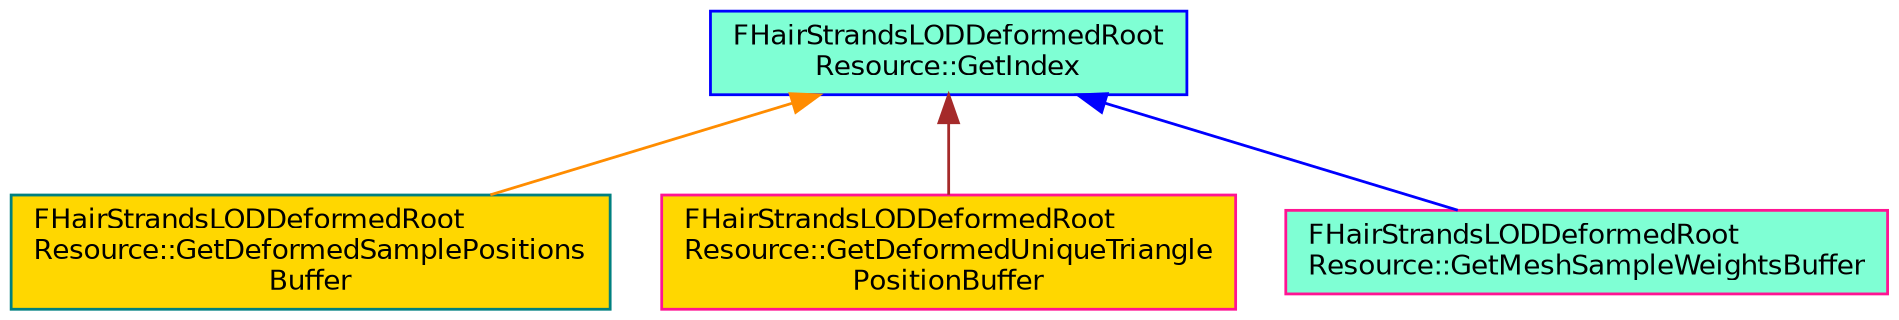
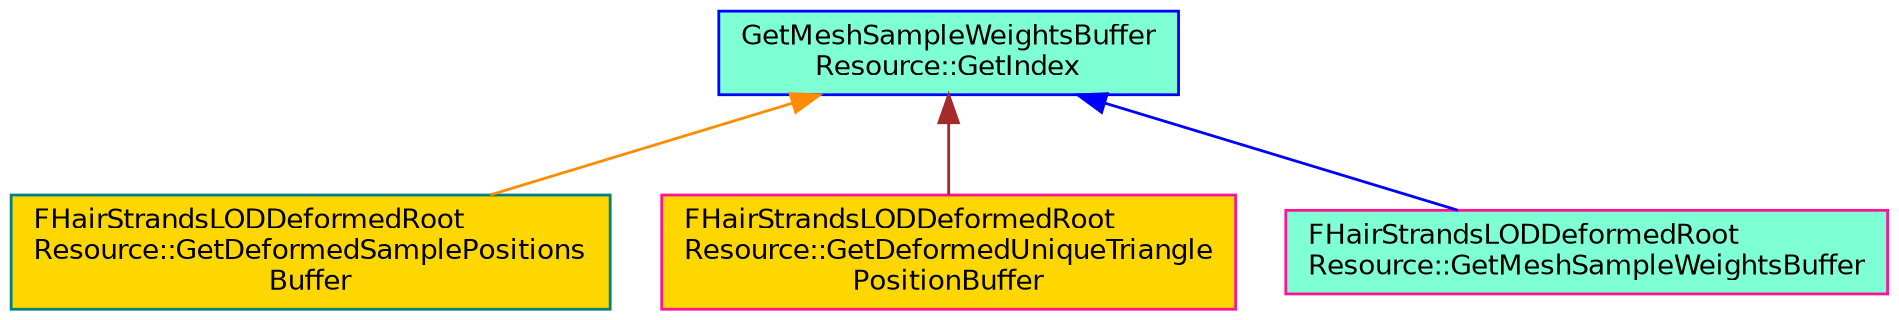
(949, 53) -> (949, 53)
